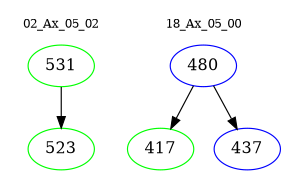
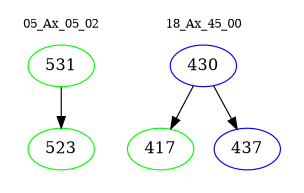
(61, 25) -> (61, 25)
(204, 25) -> (204, 25)
(203, 66) -> (203, 66)
